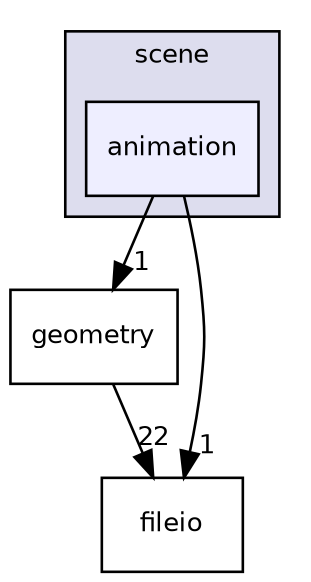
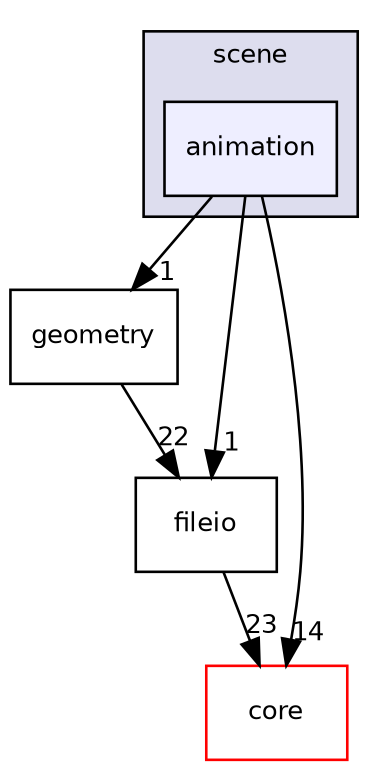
none -> (277, 713)
